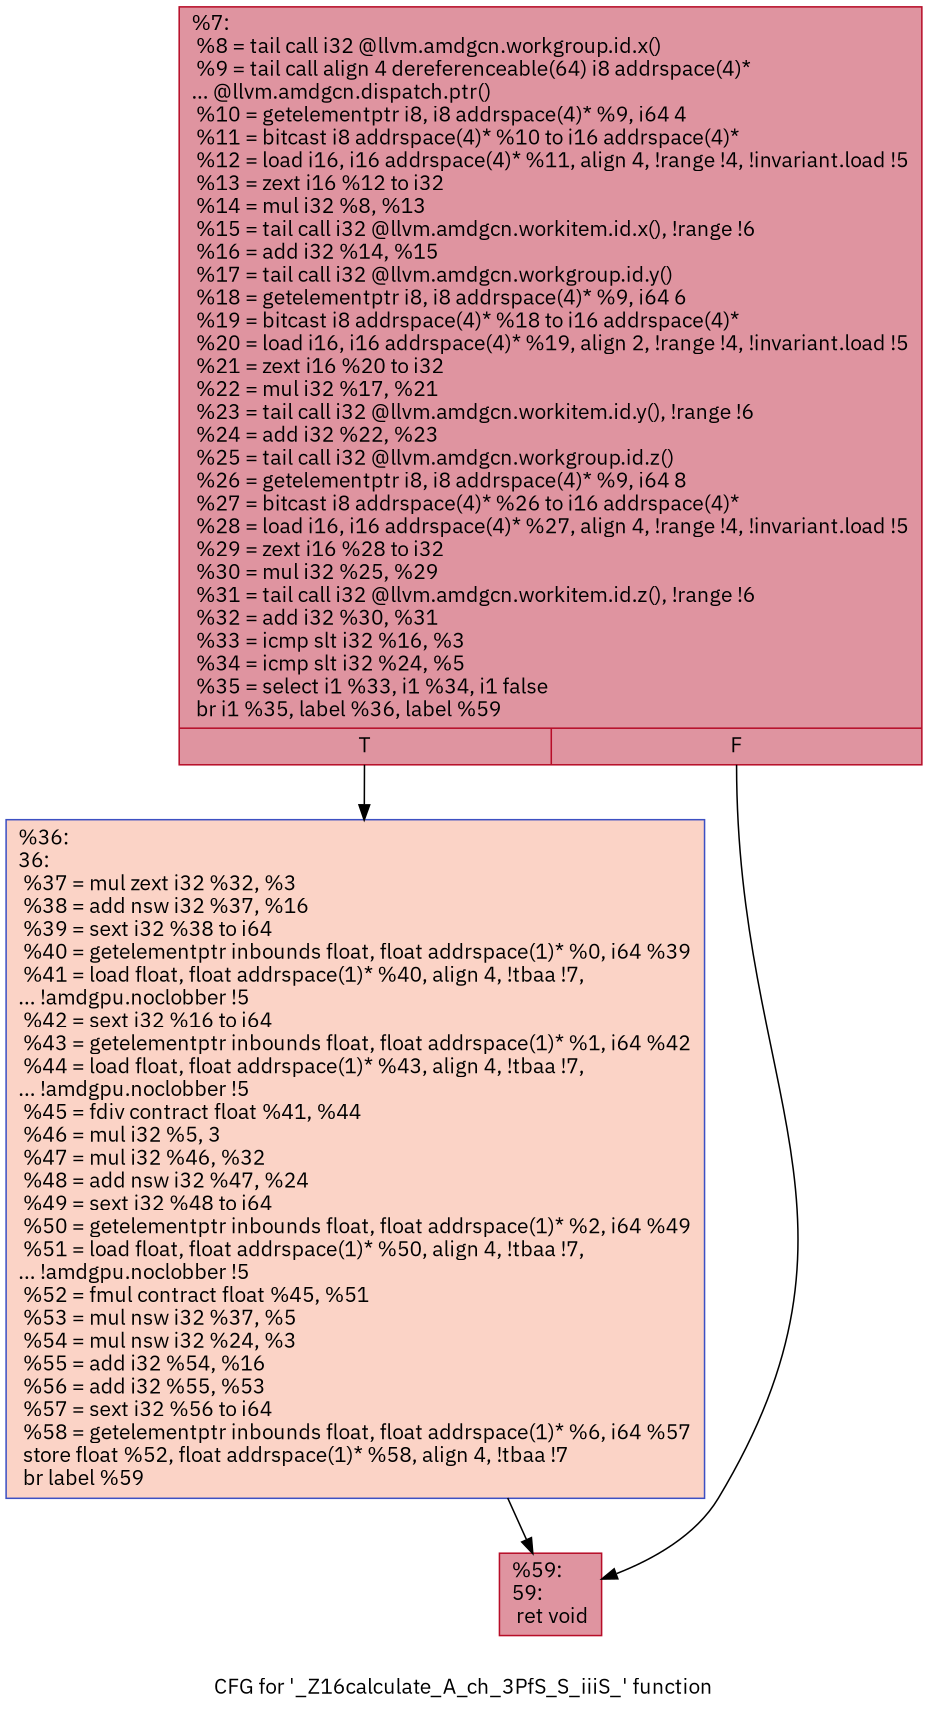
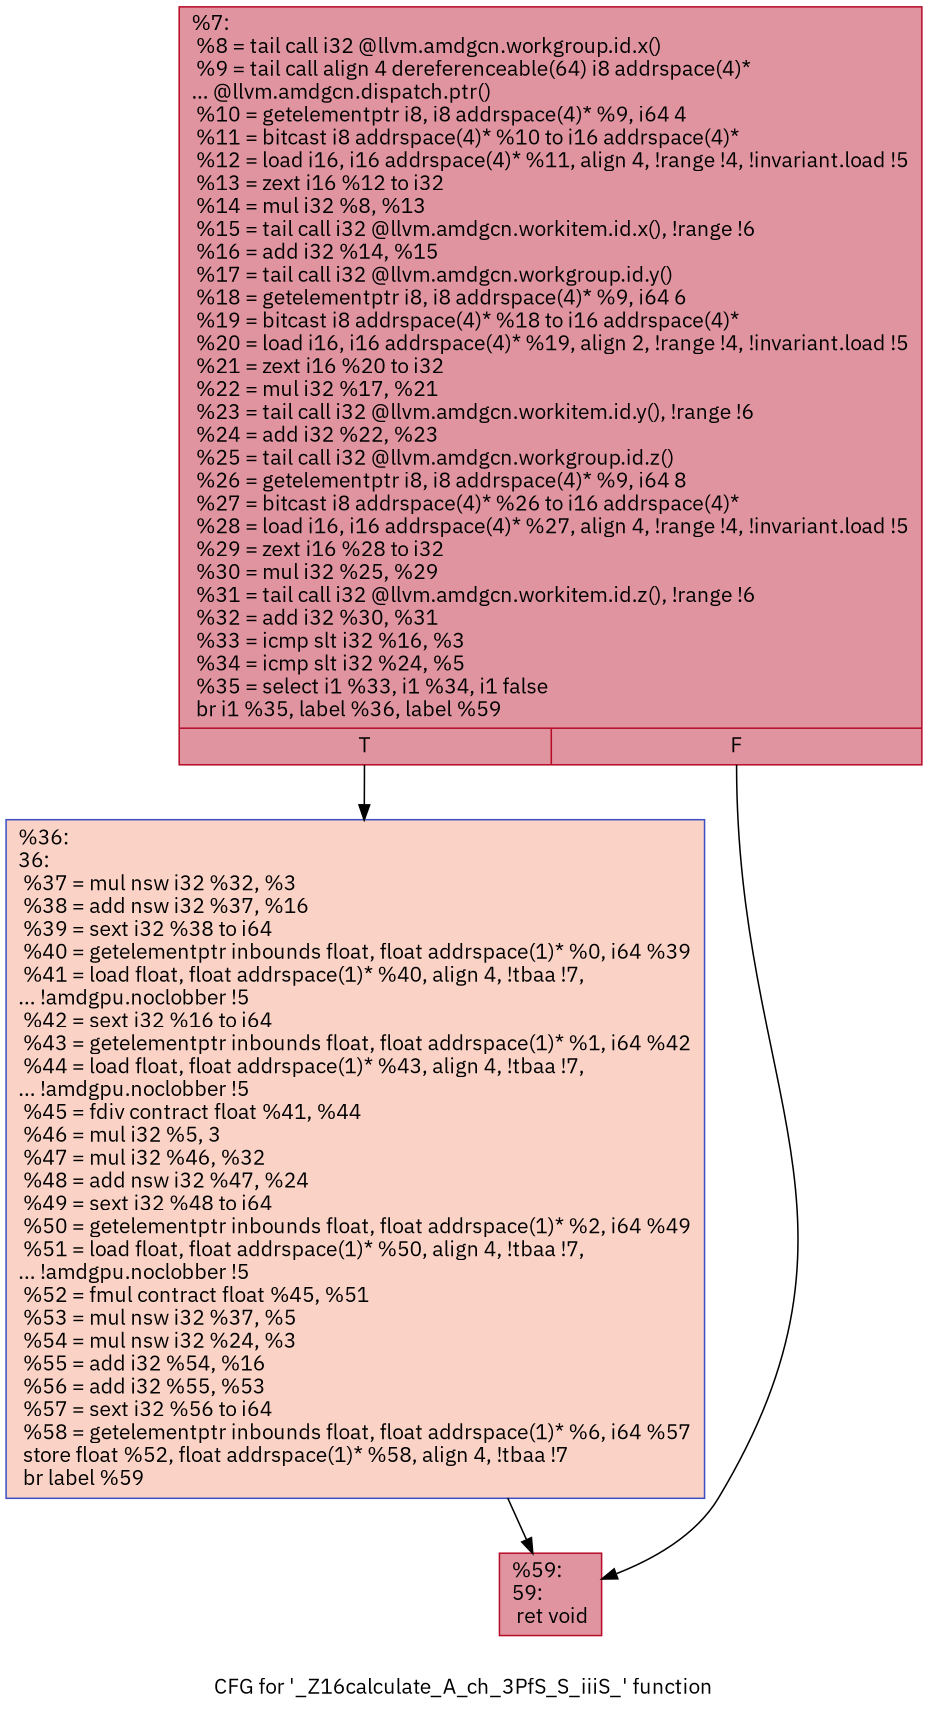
(158, 884) -> (158, 884)
